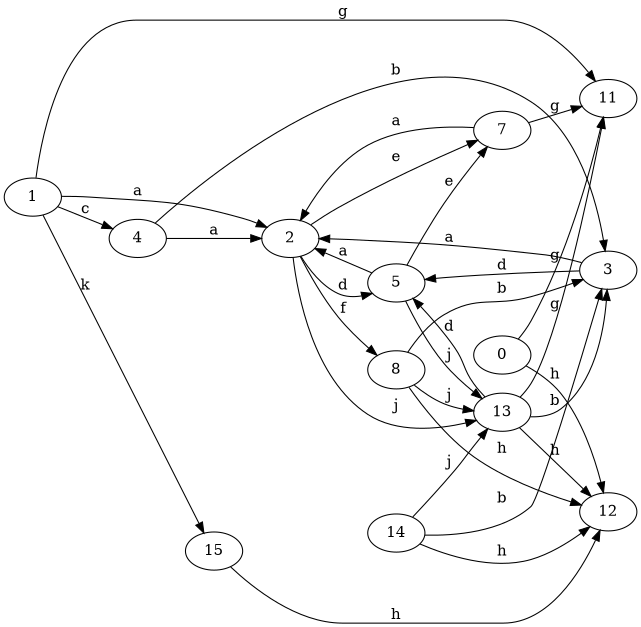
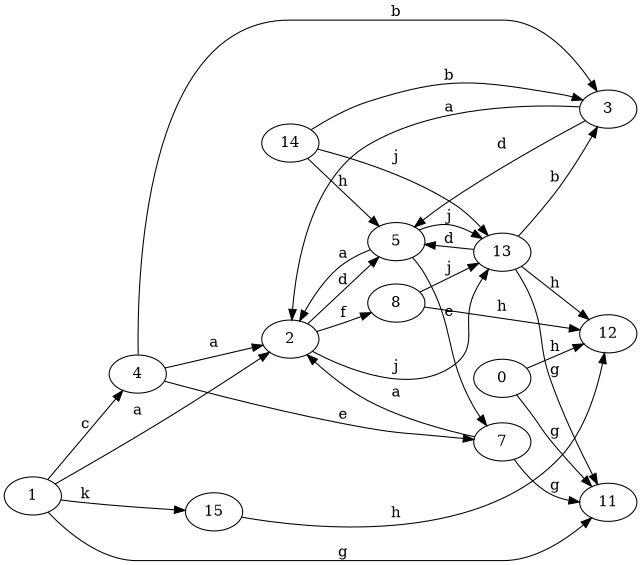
(388, 182) -> (312, 417)
(482, 302) -> none
(503, 563) -> (339, 189)
